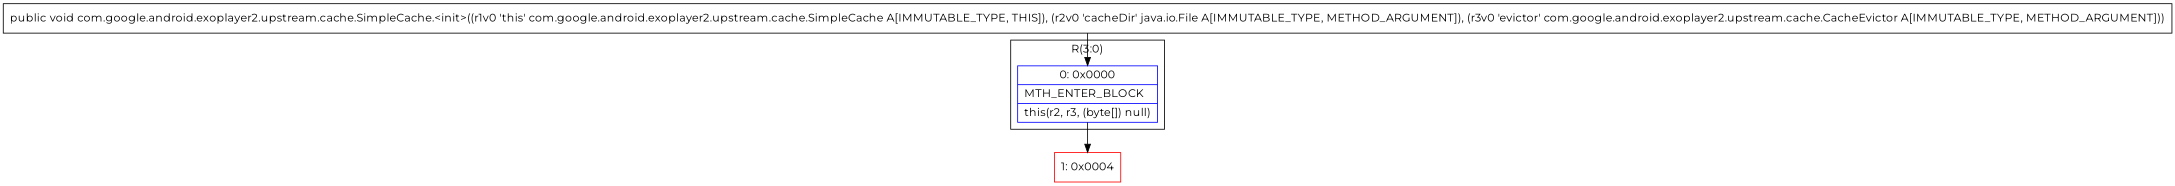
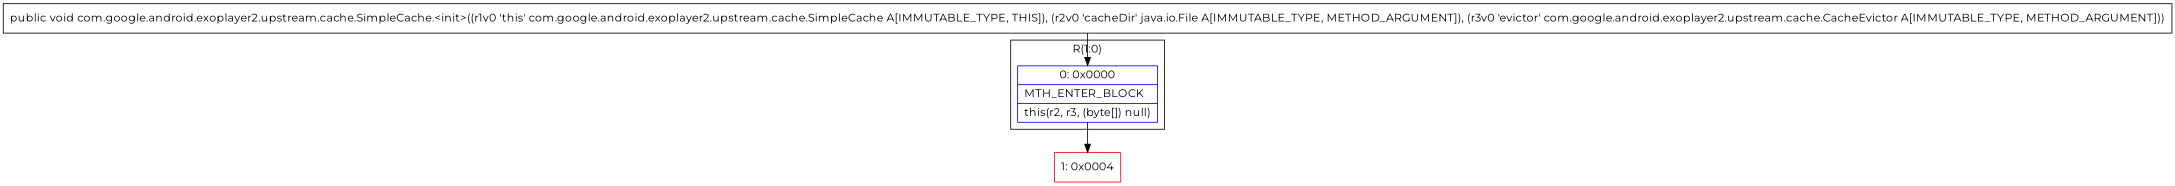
(1088, 49) -> (1088, 49)
